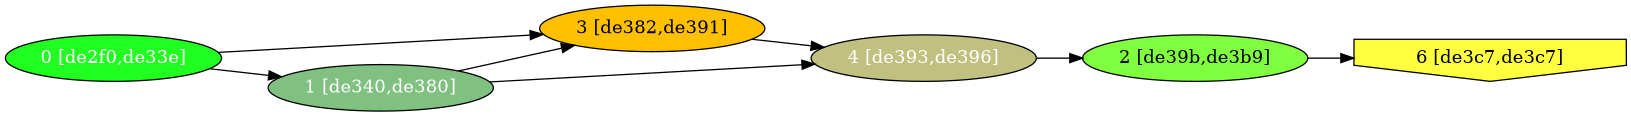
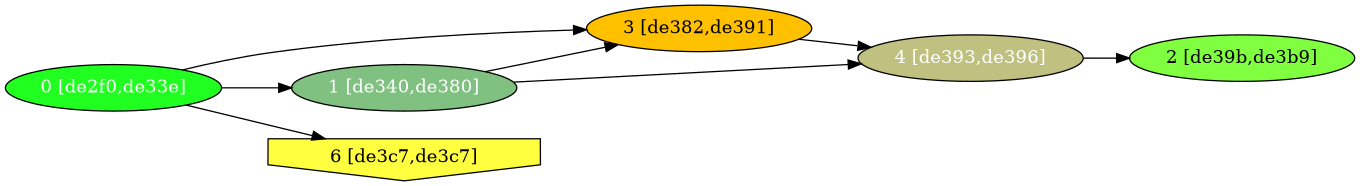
(1324, 58) -> (249, 120)
